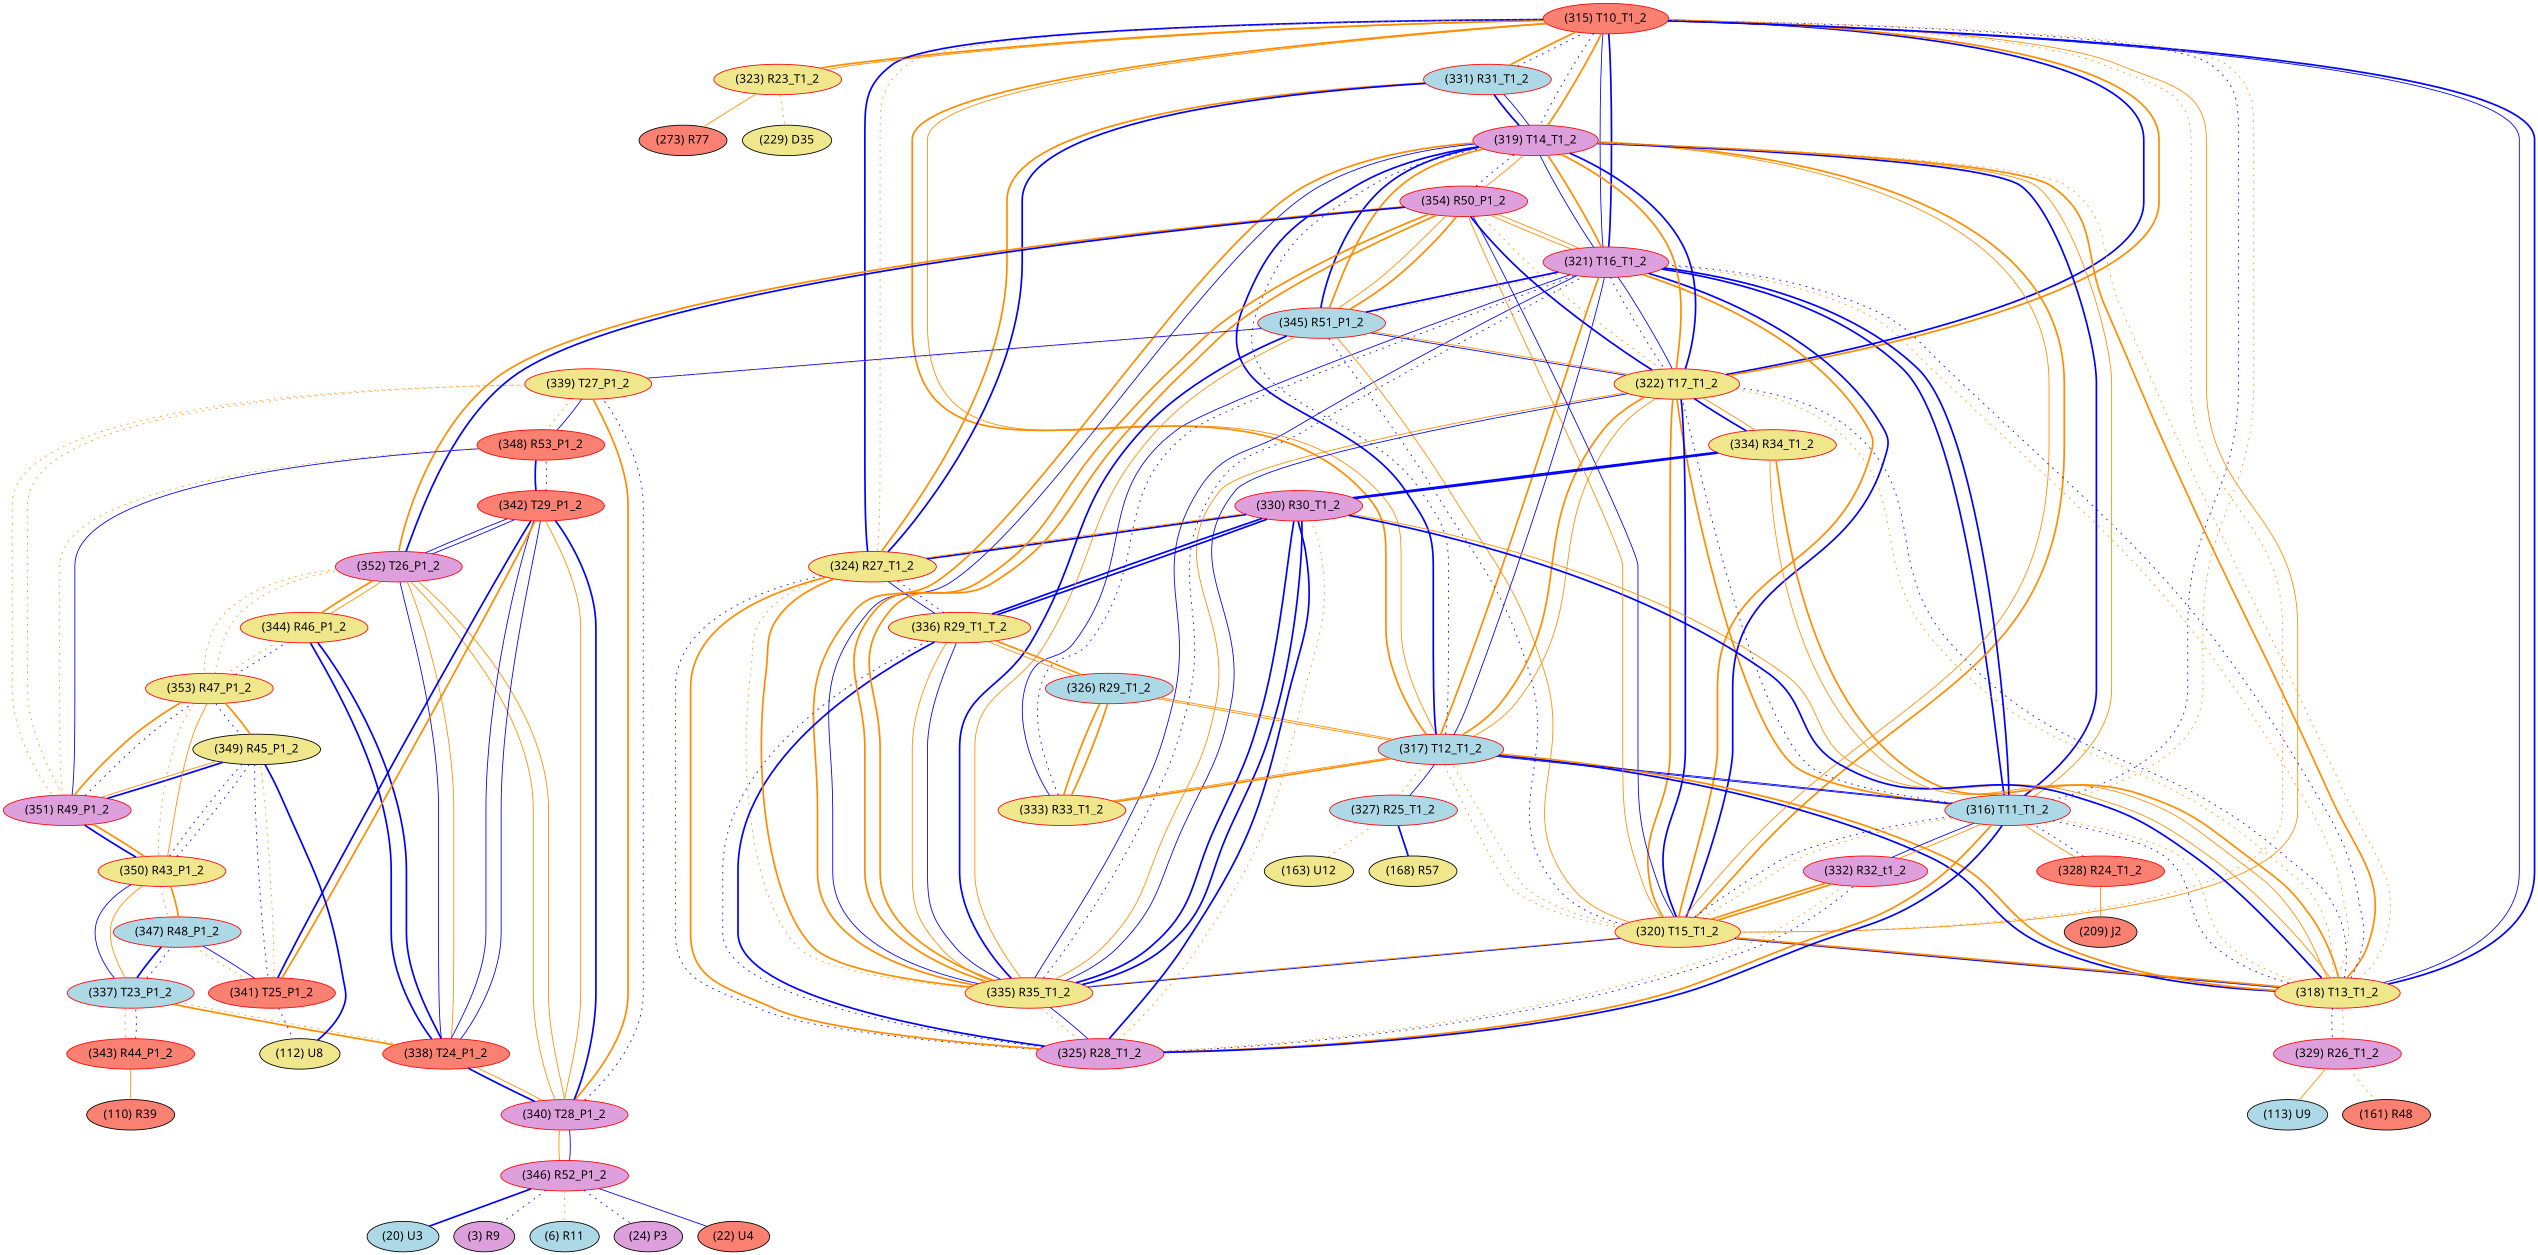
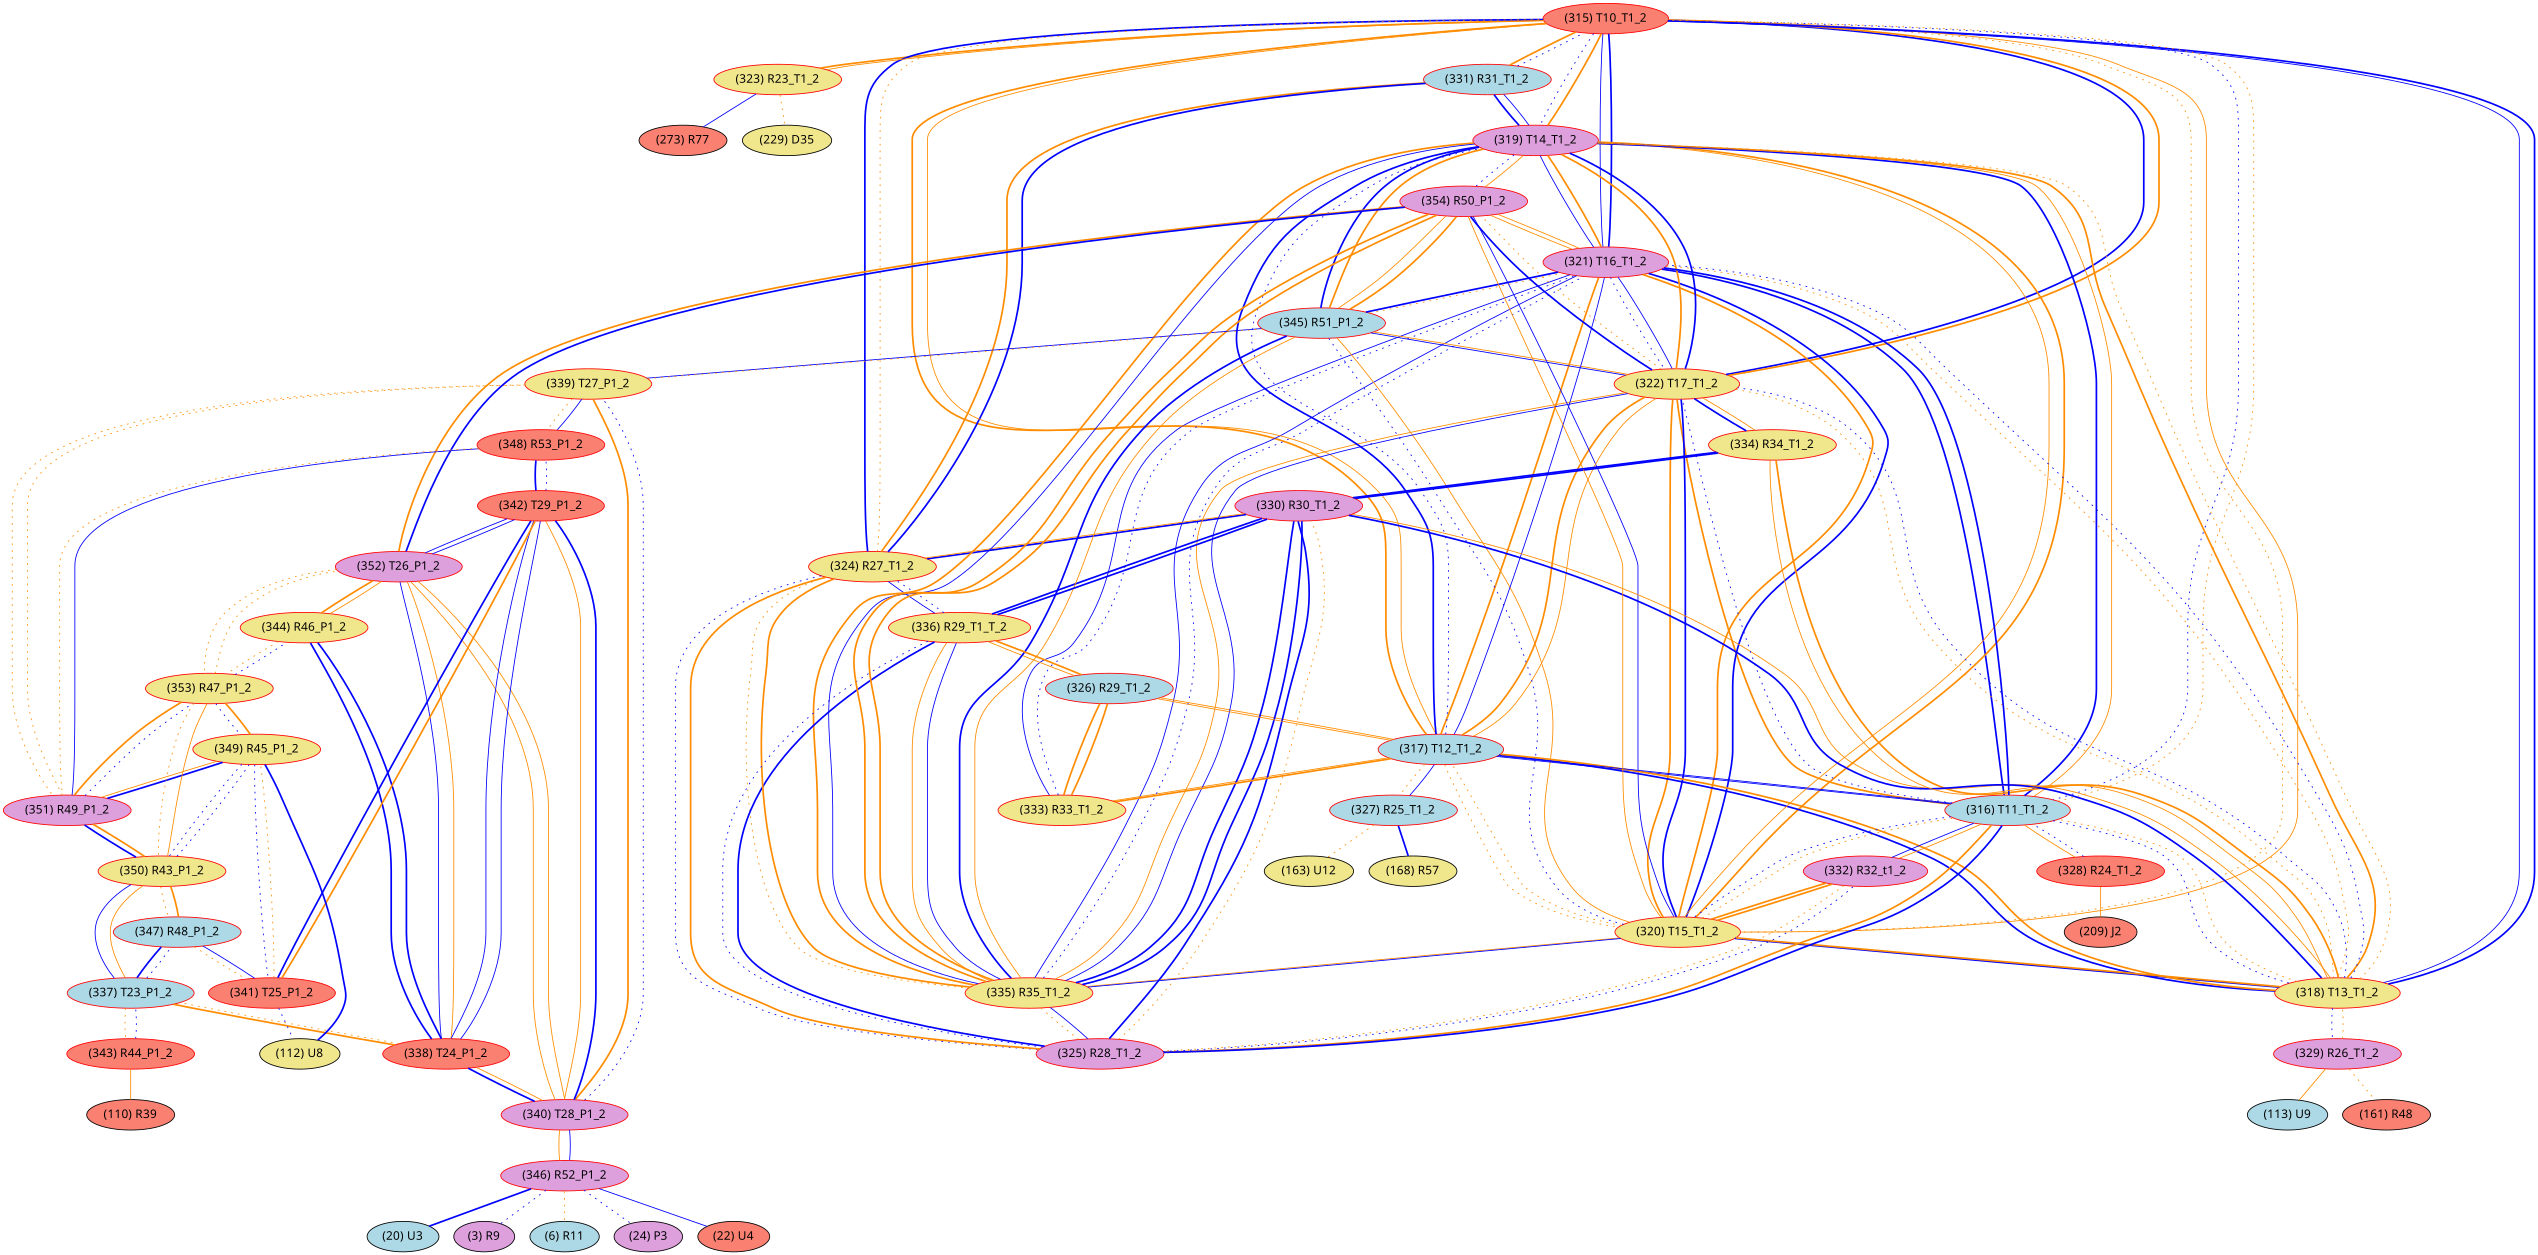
(730, 110) -> (730, 110)
(257, 749) -> (257, 749)
